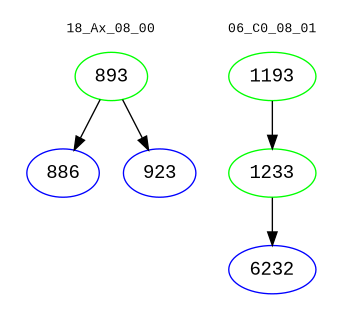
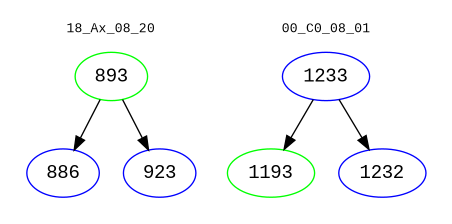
(111, 29) -> (111, 29)
(273, 29) -> (327, 29)
(272, 118) -> (302, 119)
(272, 173) -> (326, 76)
(272, 270) -> (382, 173)
